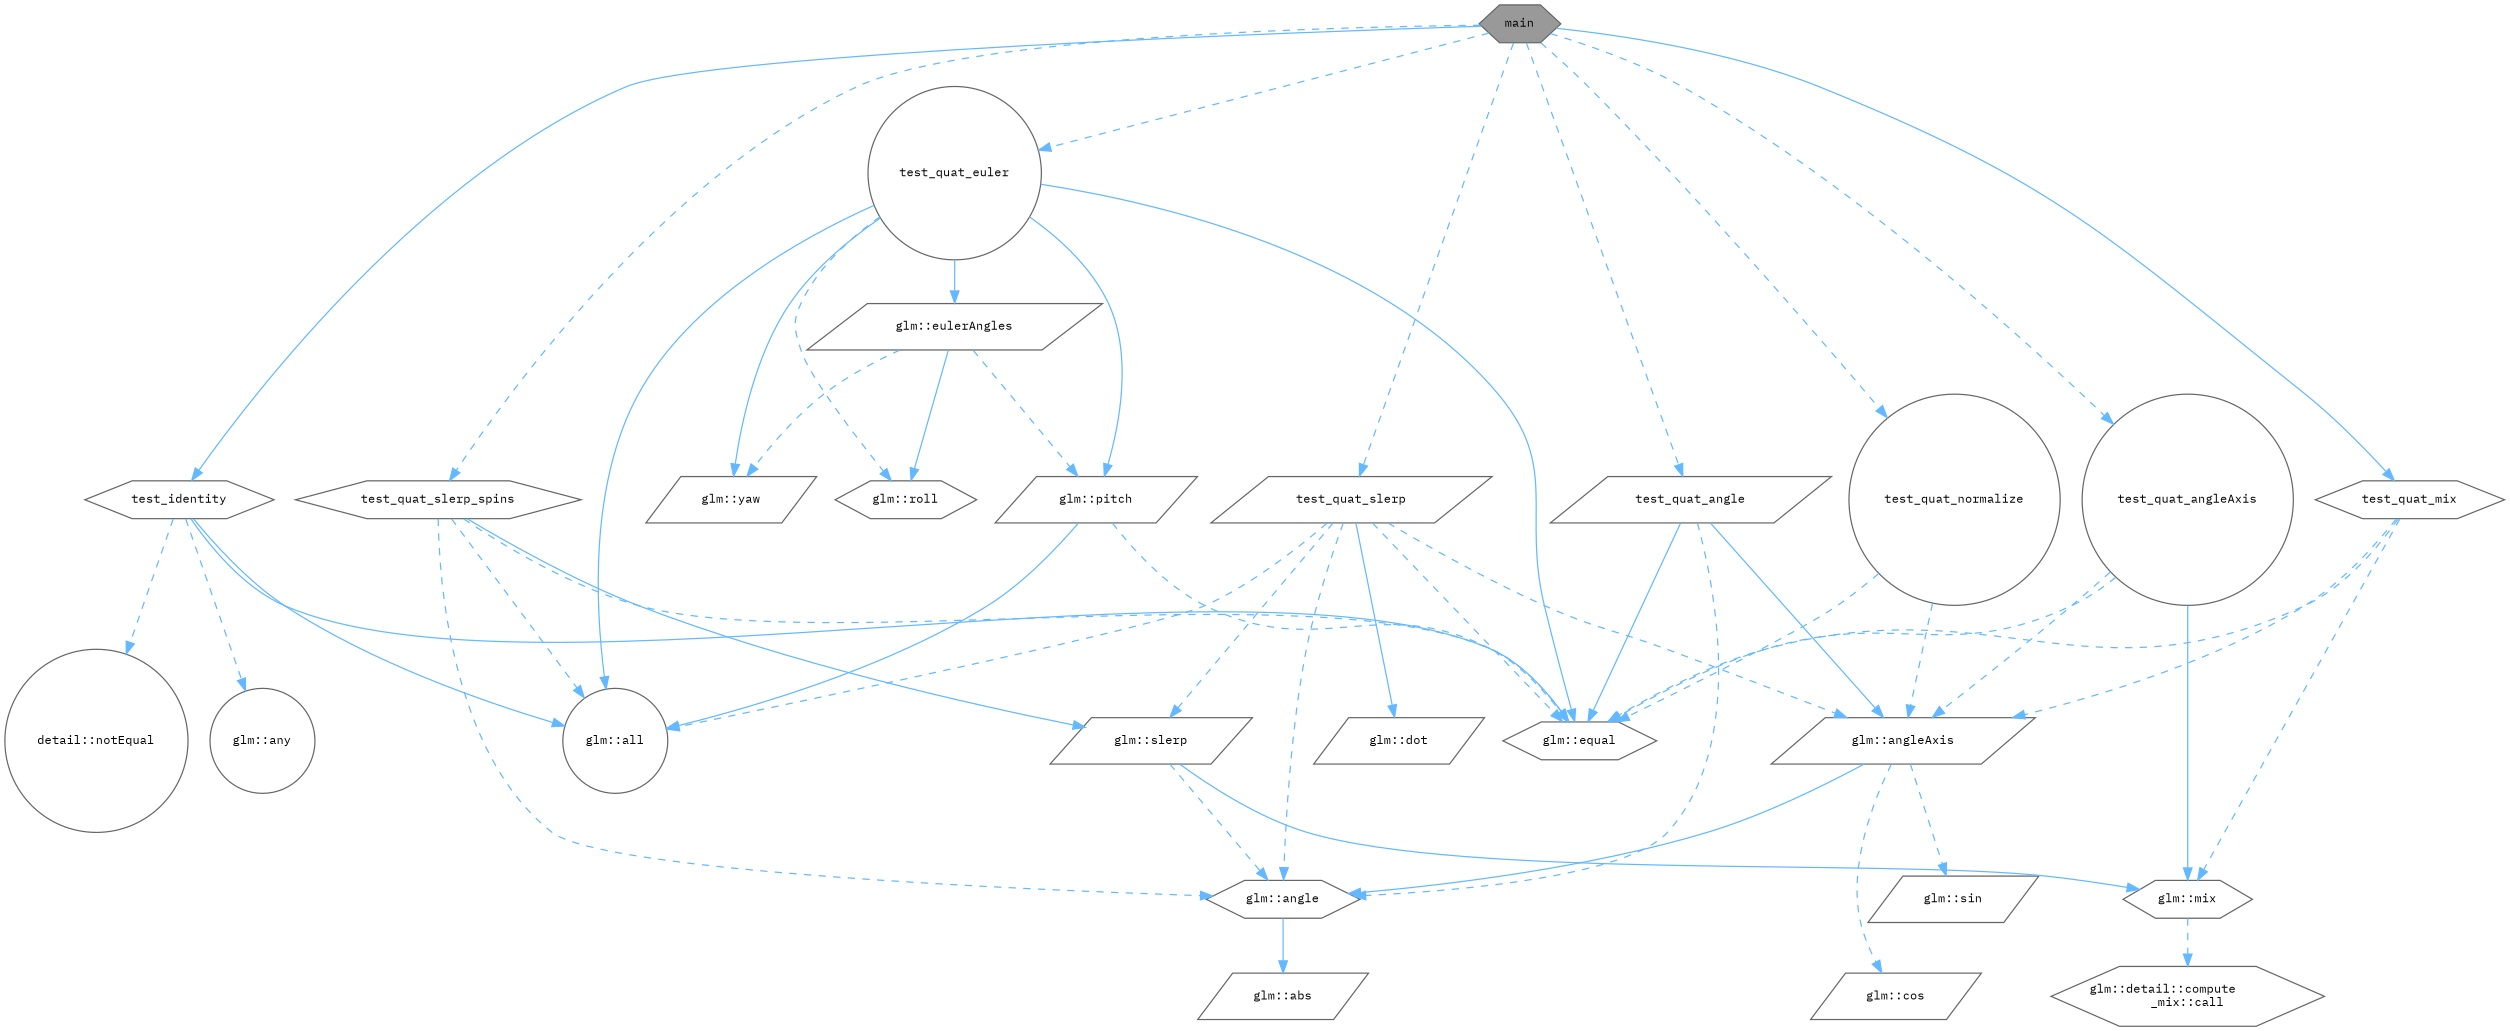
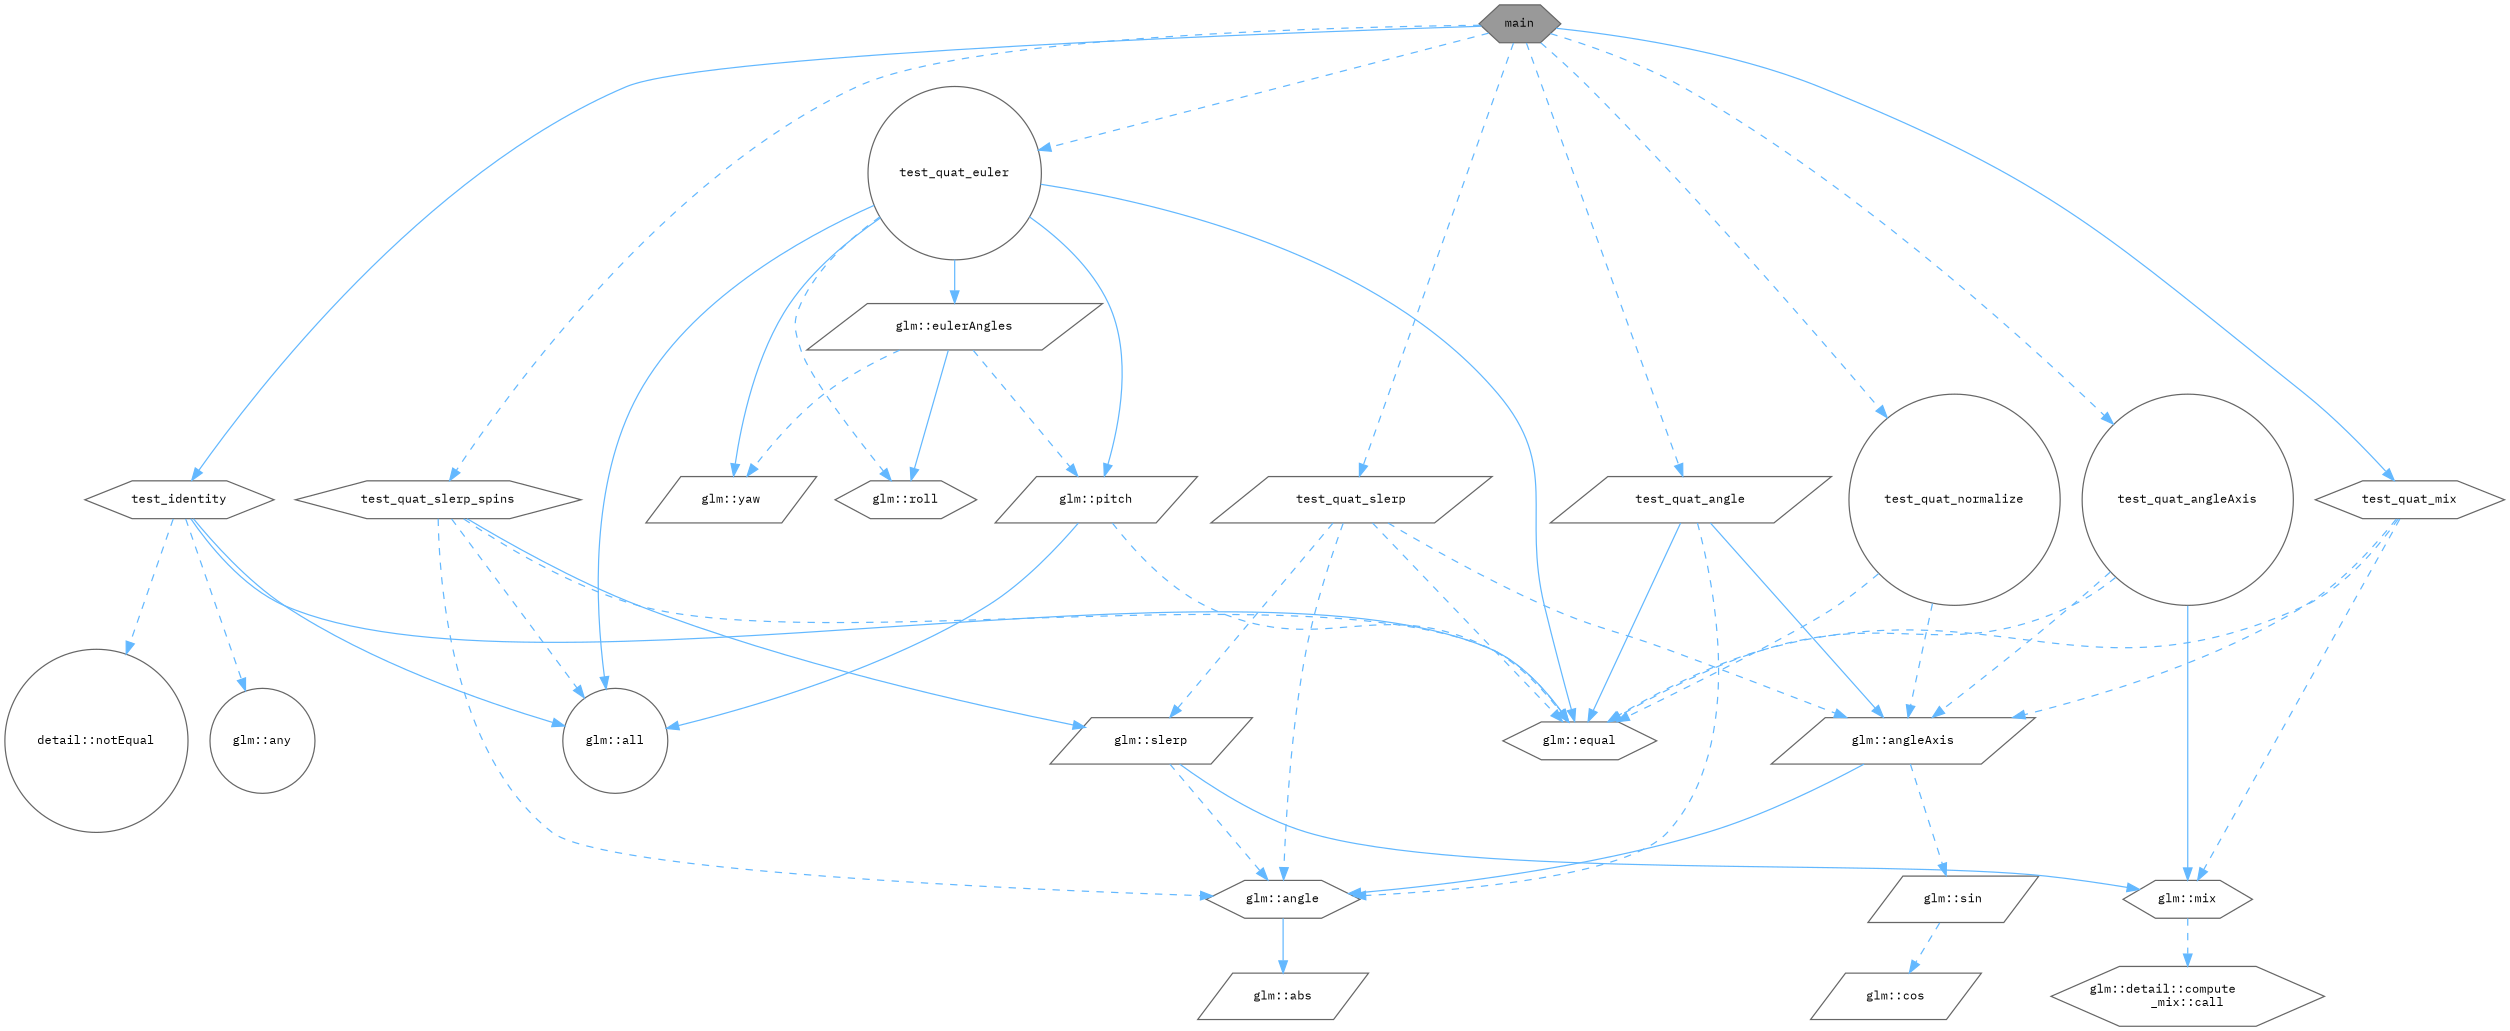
(1015, 655) -> none
(1399, 741) -> none
(1860, 857) -> (1928, 943)
